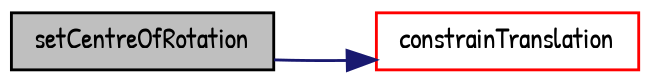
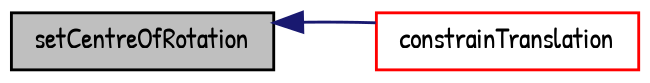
(310, 61) -> (339, 22)
